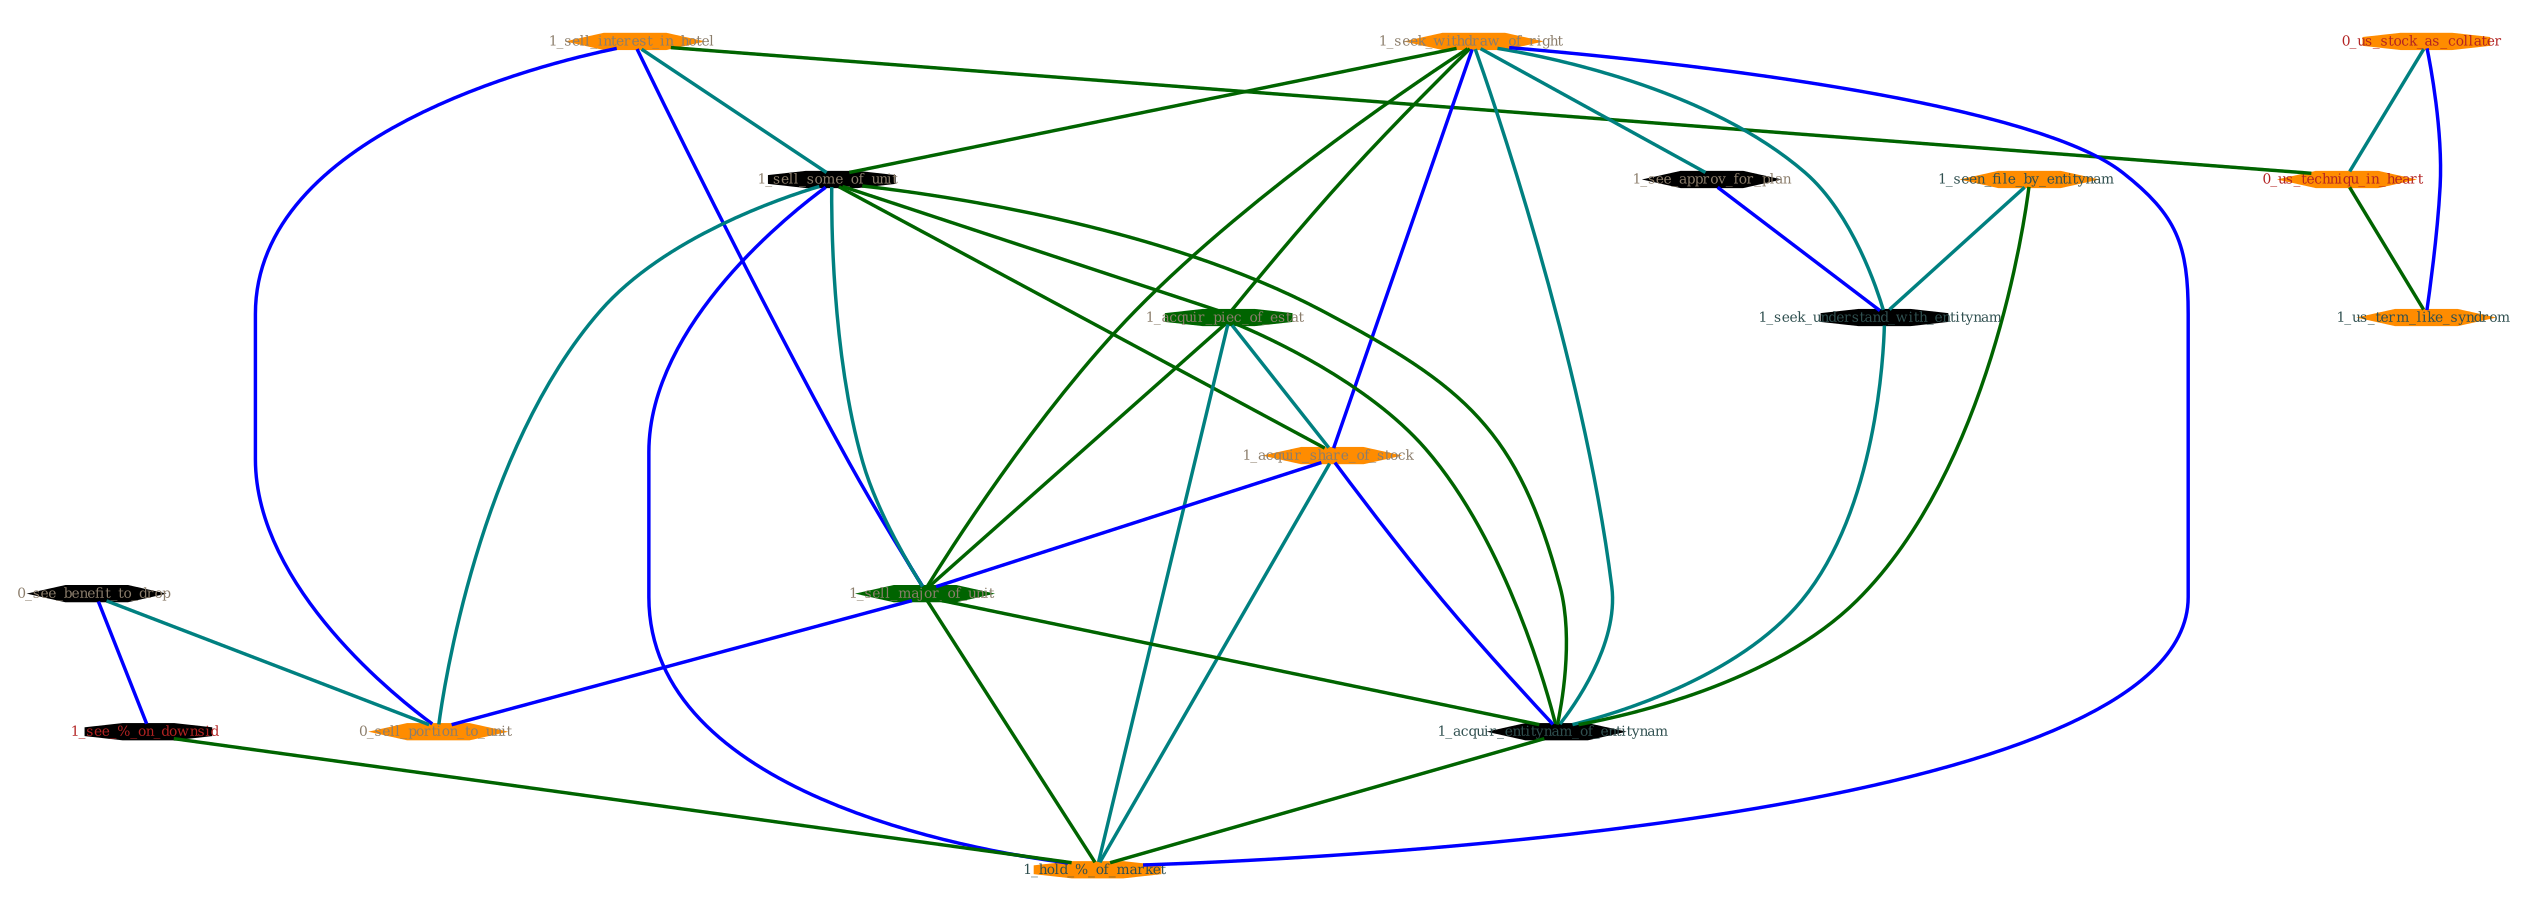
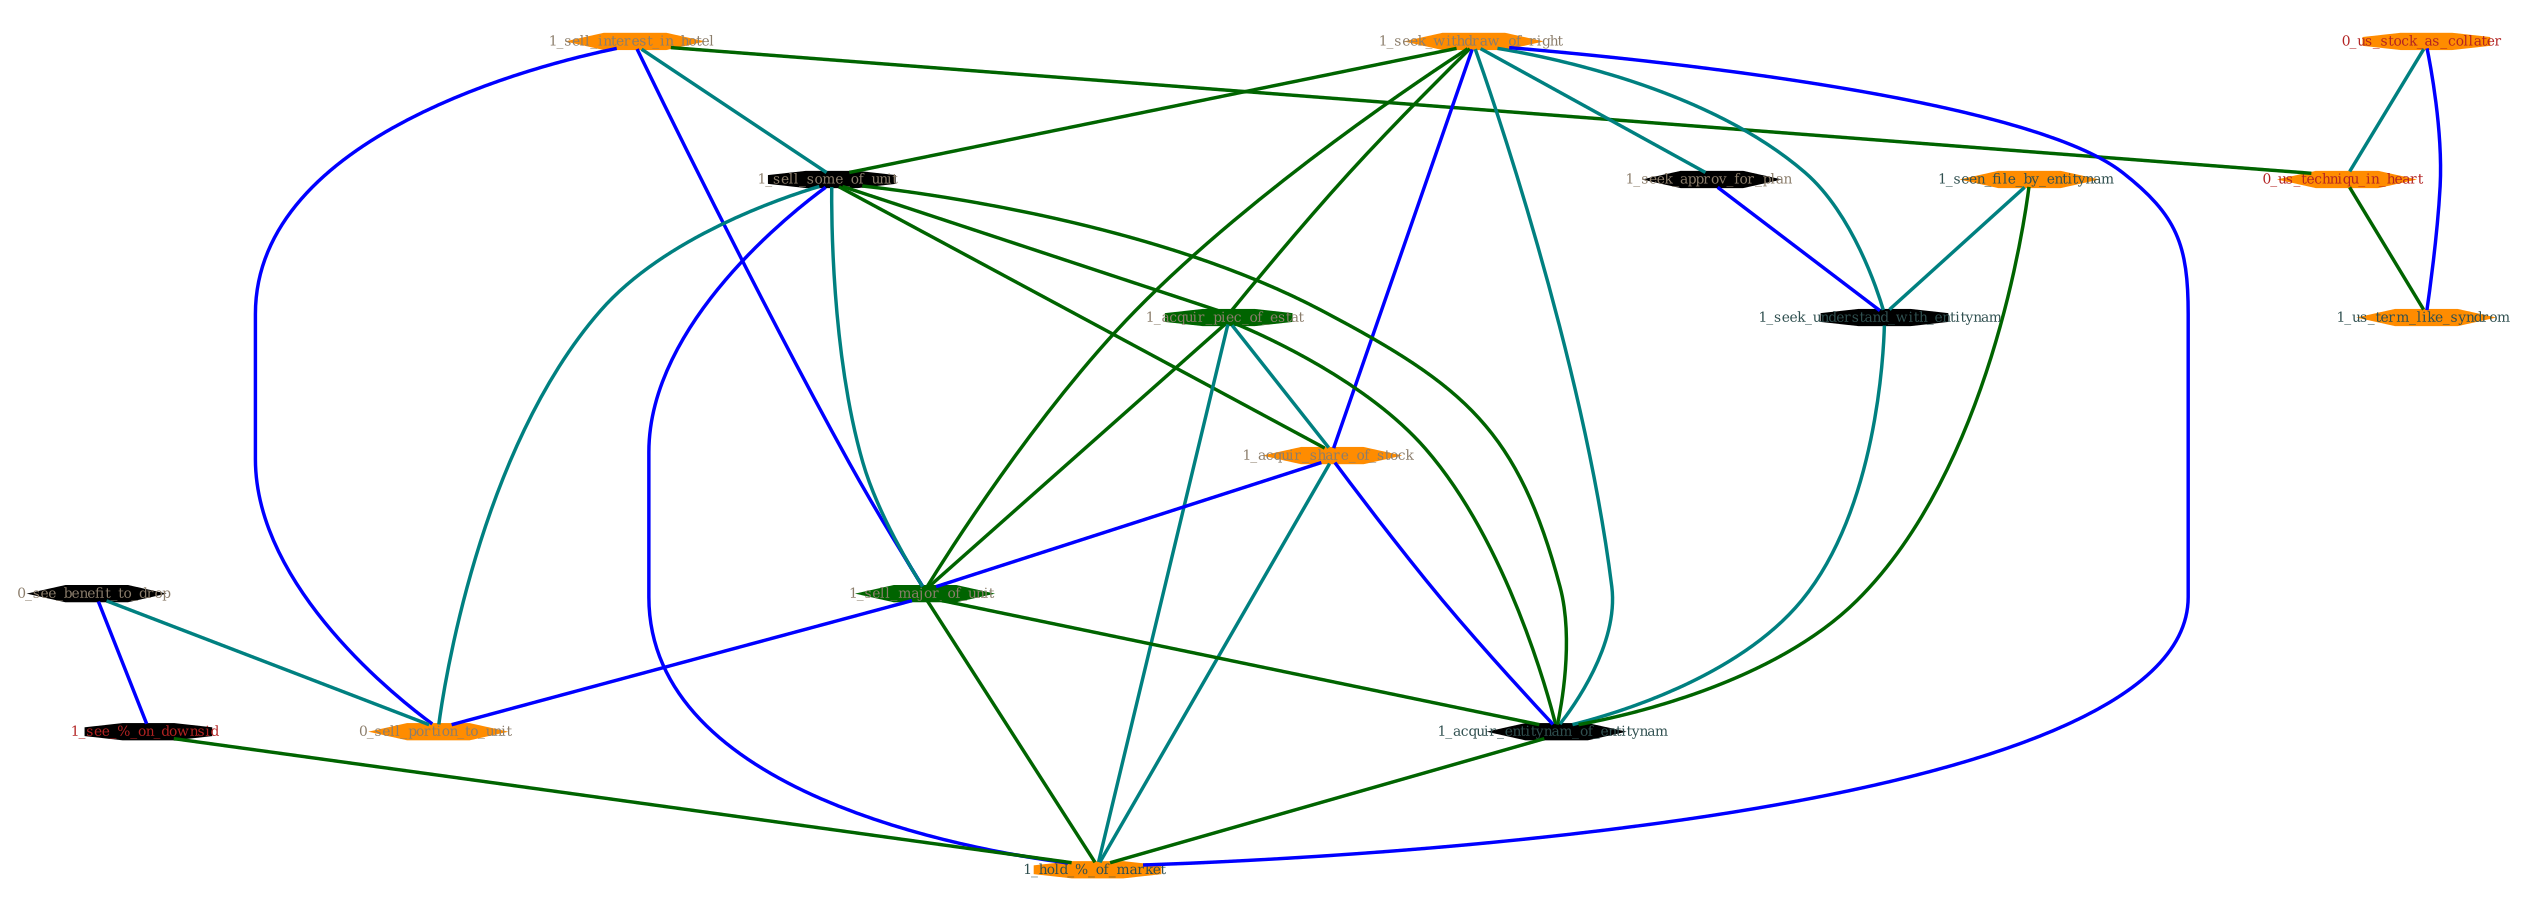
(1712, 179) -> (1712, 179)
